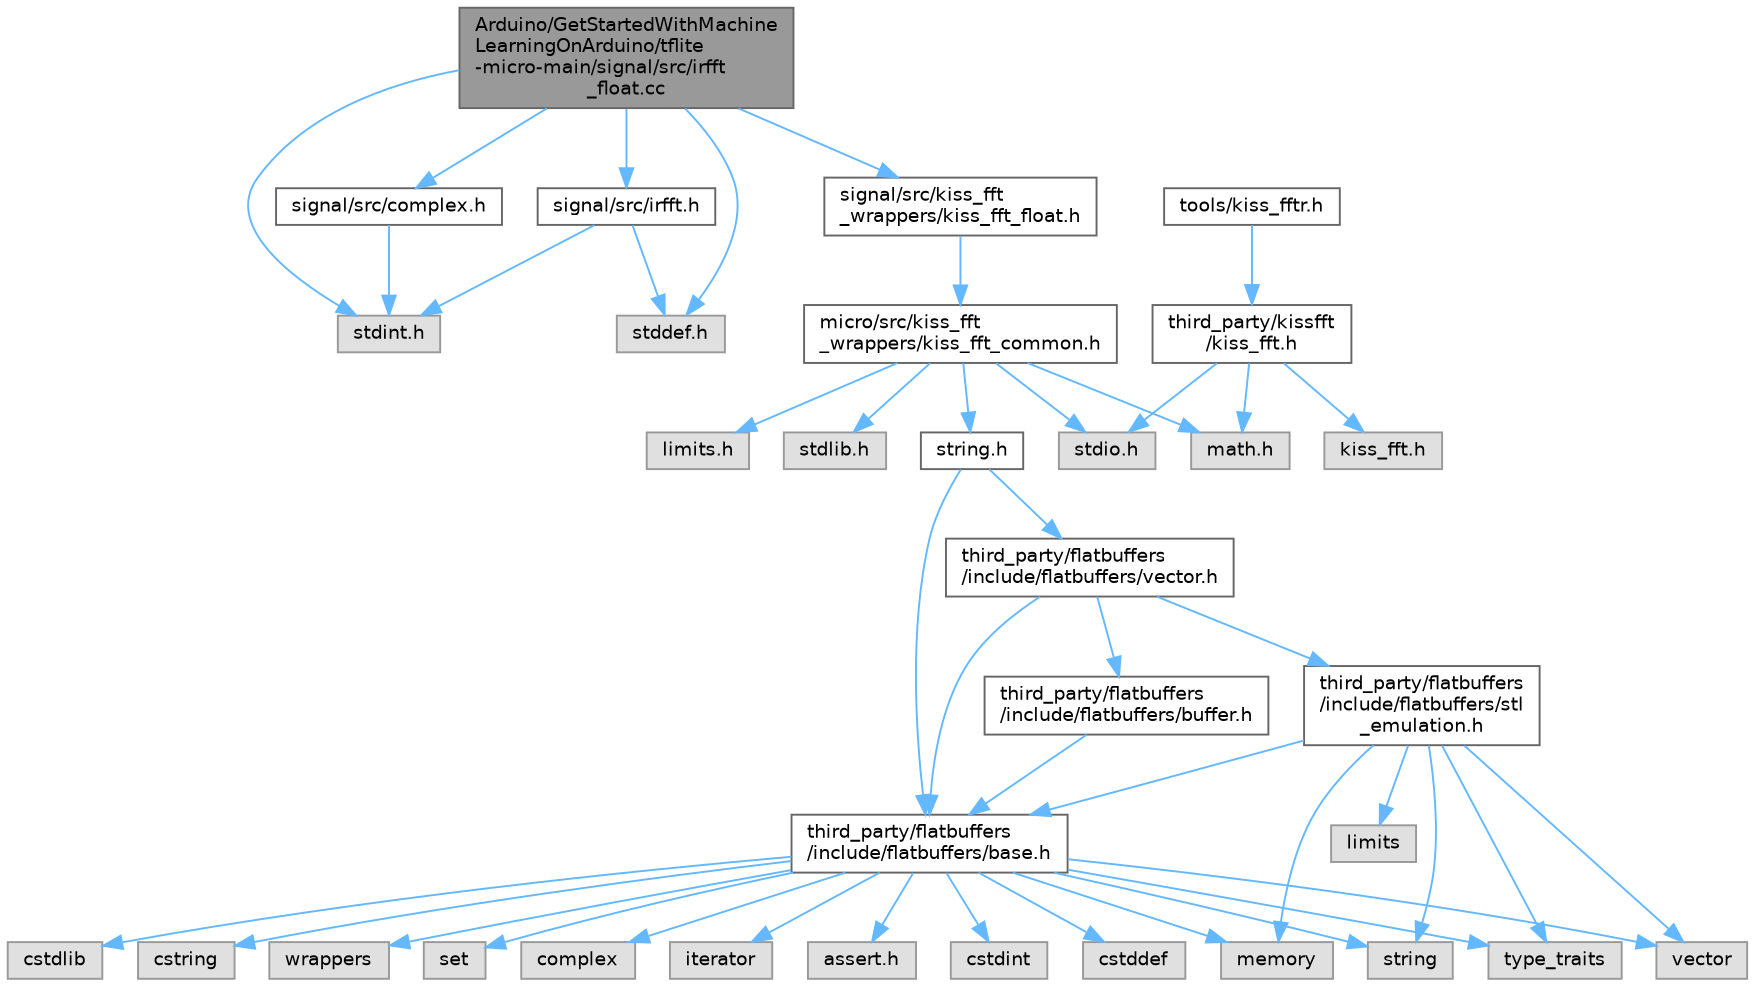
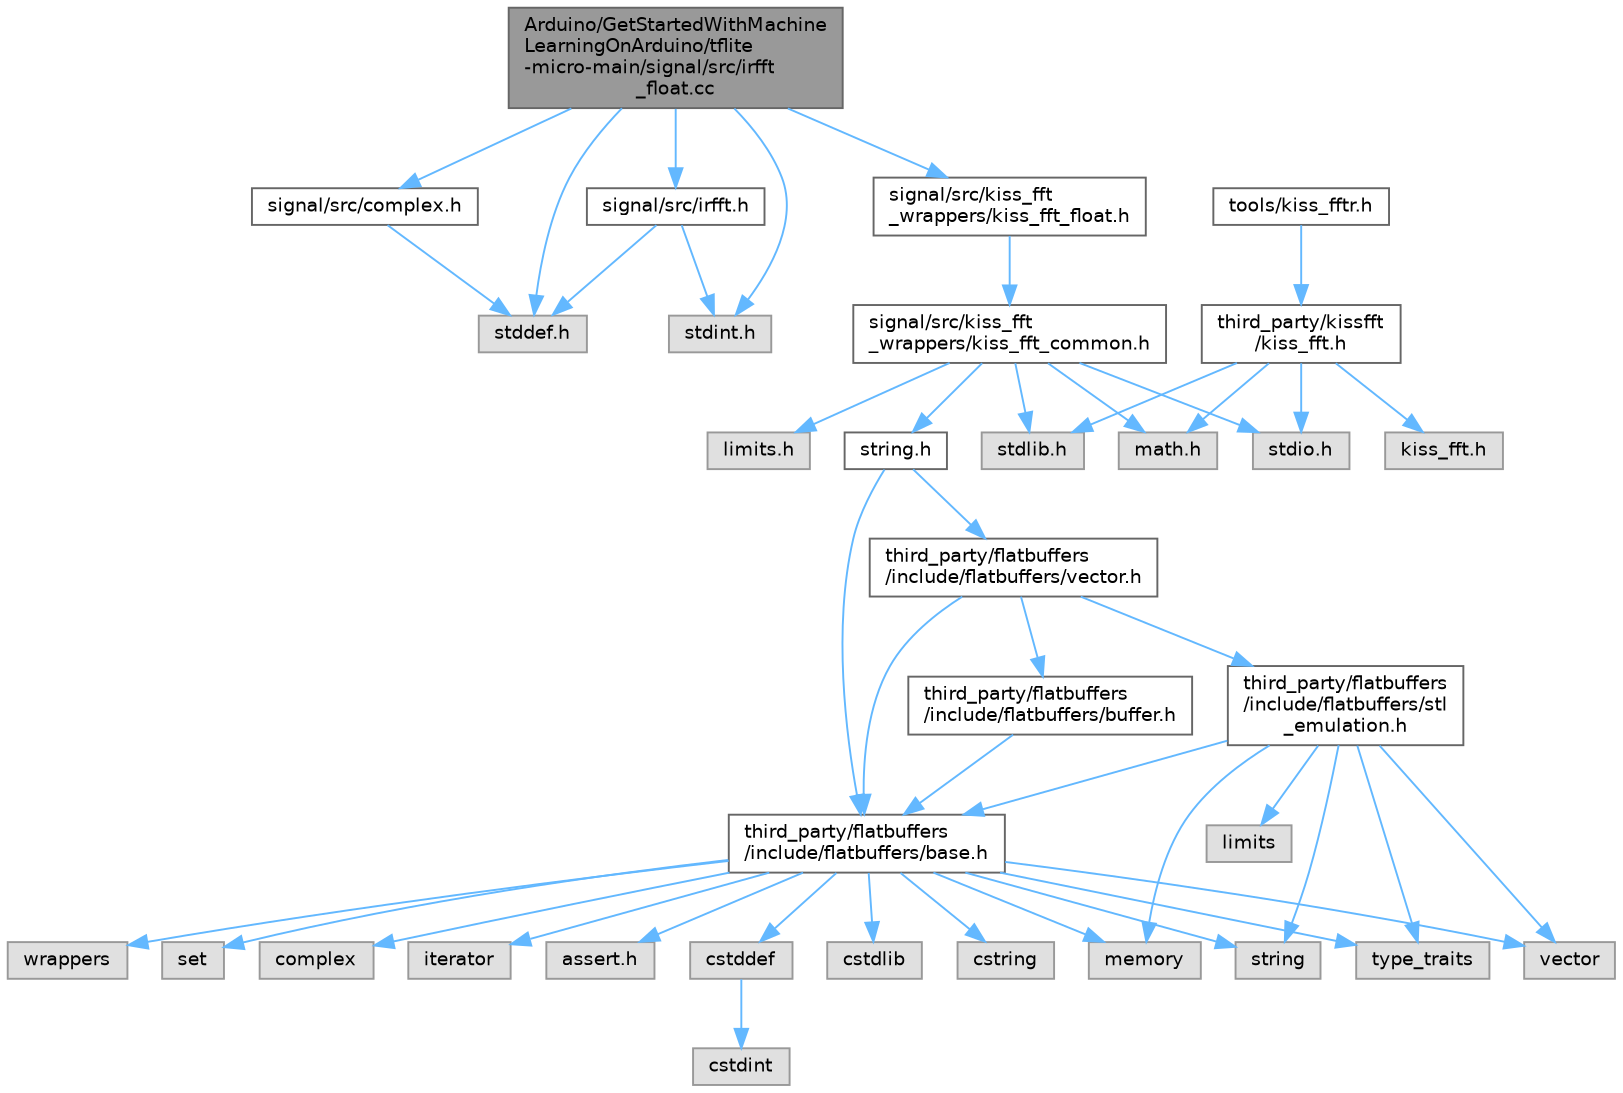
(389, 260) -> (441, 264)
(960, 334) -> (1010, 334)
none -> (1178, 388)
(962, 899) -> (741, 1004)
